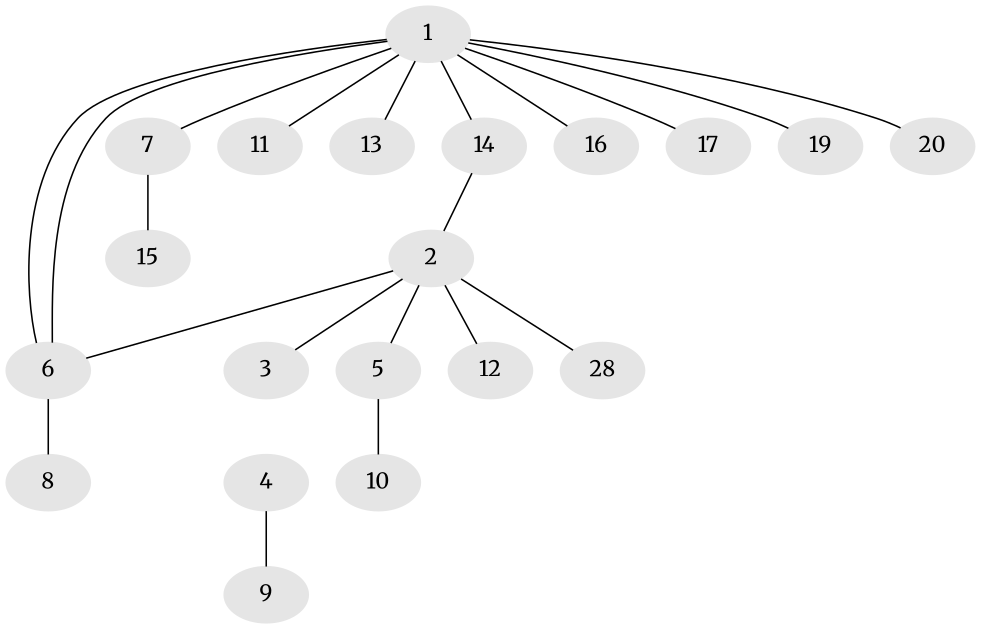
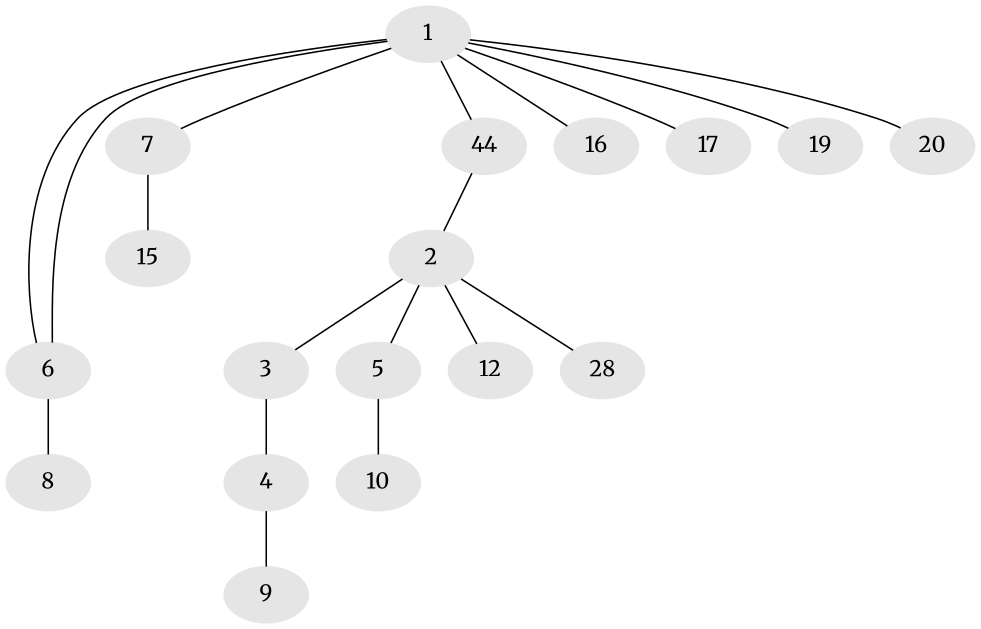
(260, 146) -> none
(372, 146) -> none
(484, 146) -> (484, 146)
(240, 315) -> none
none -> (266, 427)
